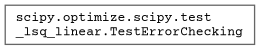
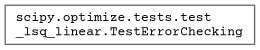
(130, 25) -> (130, 25)
